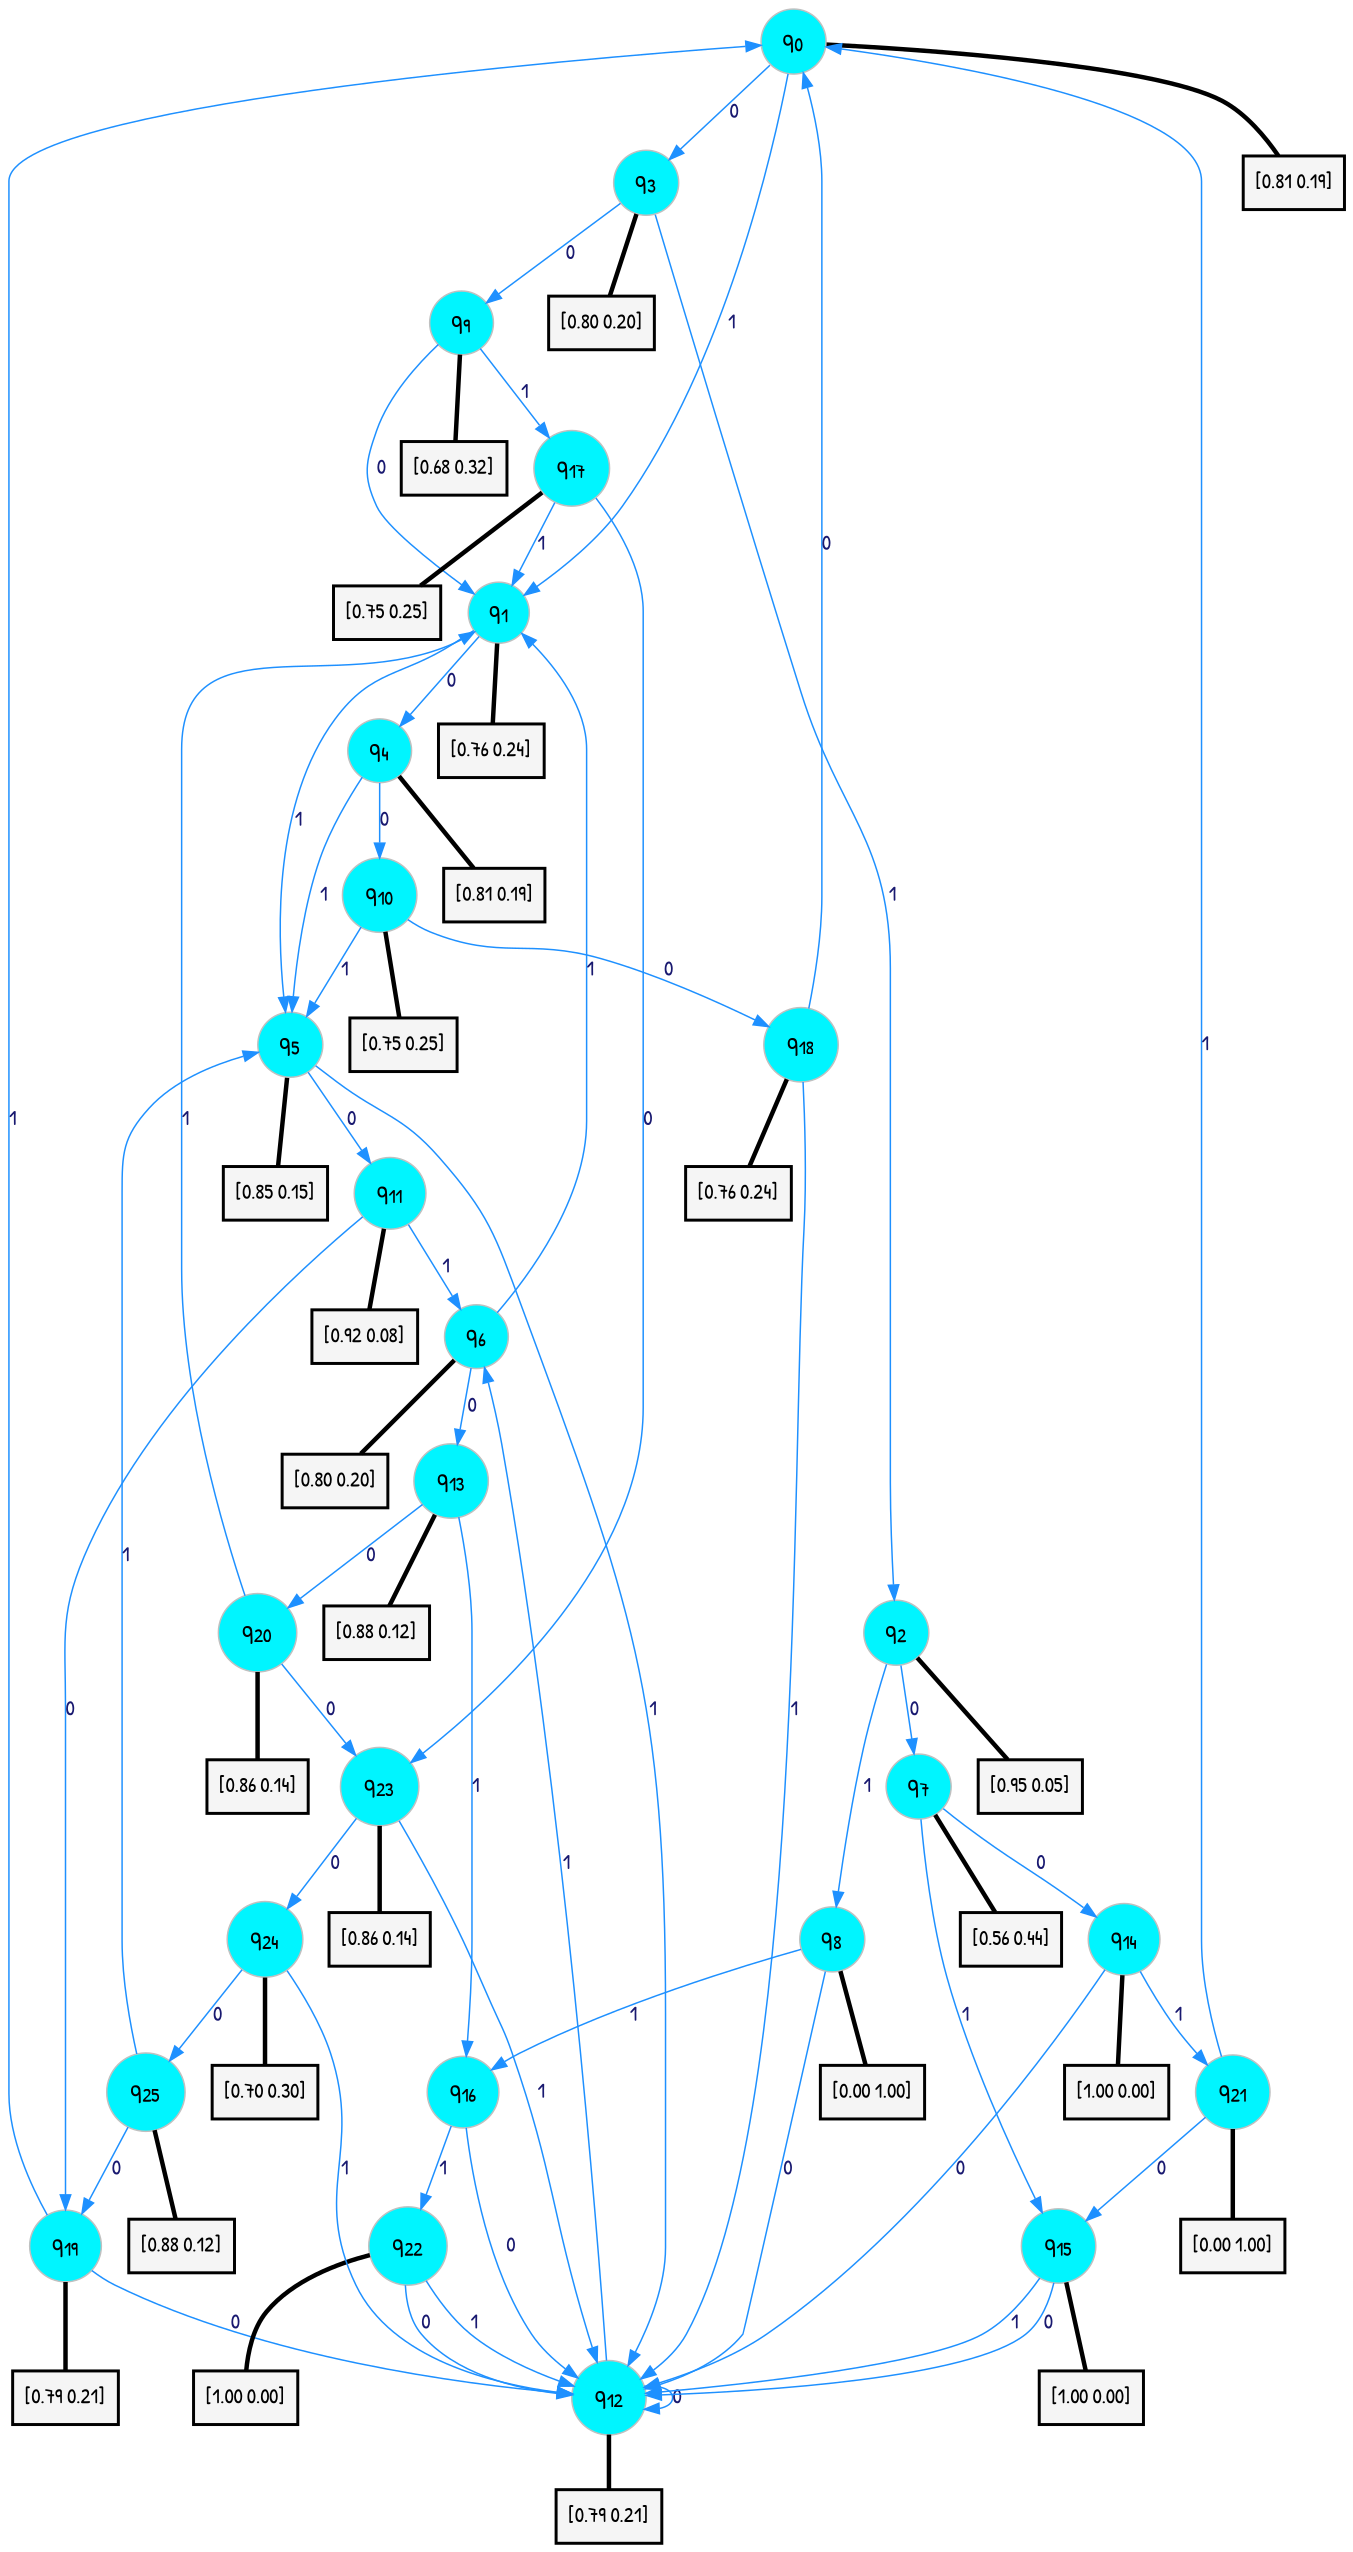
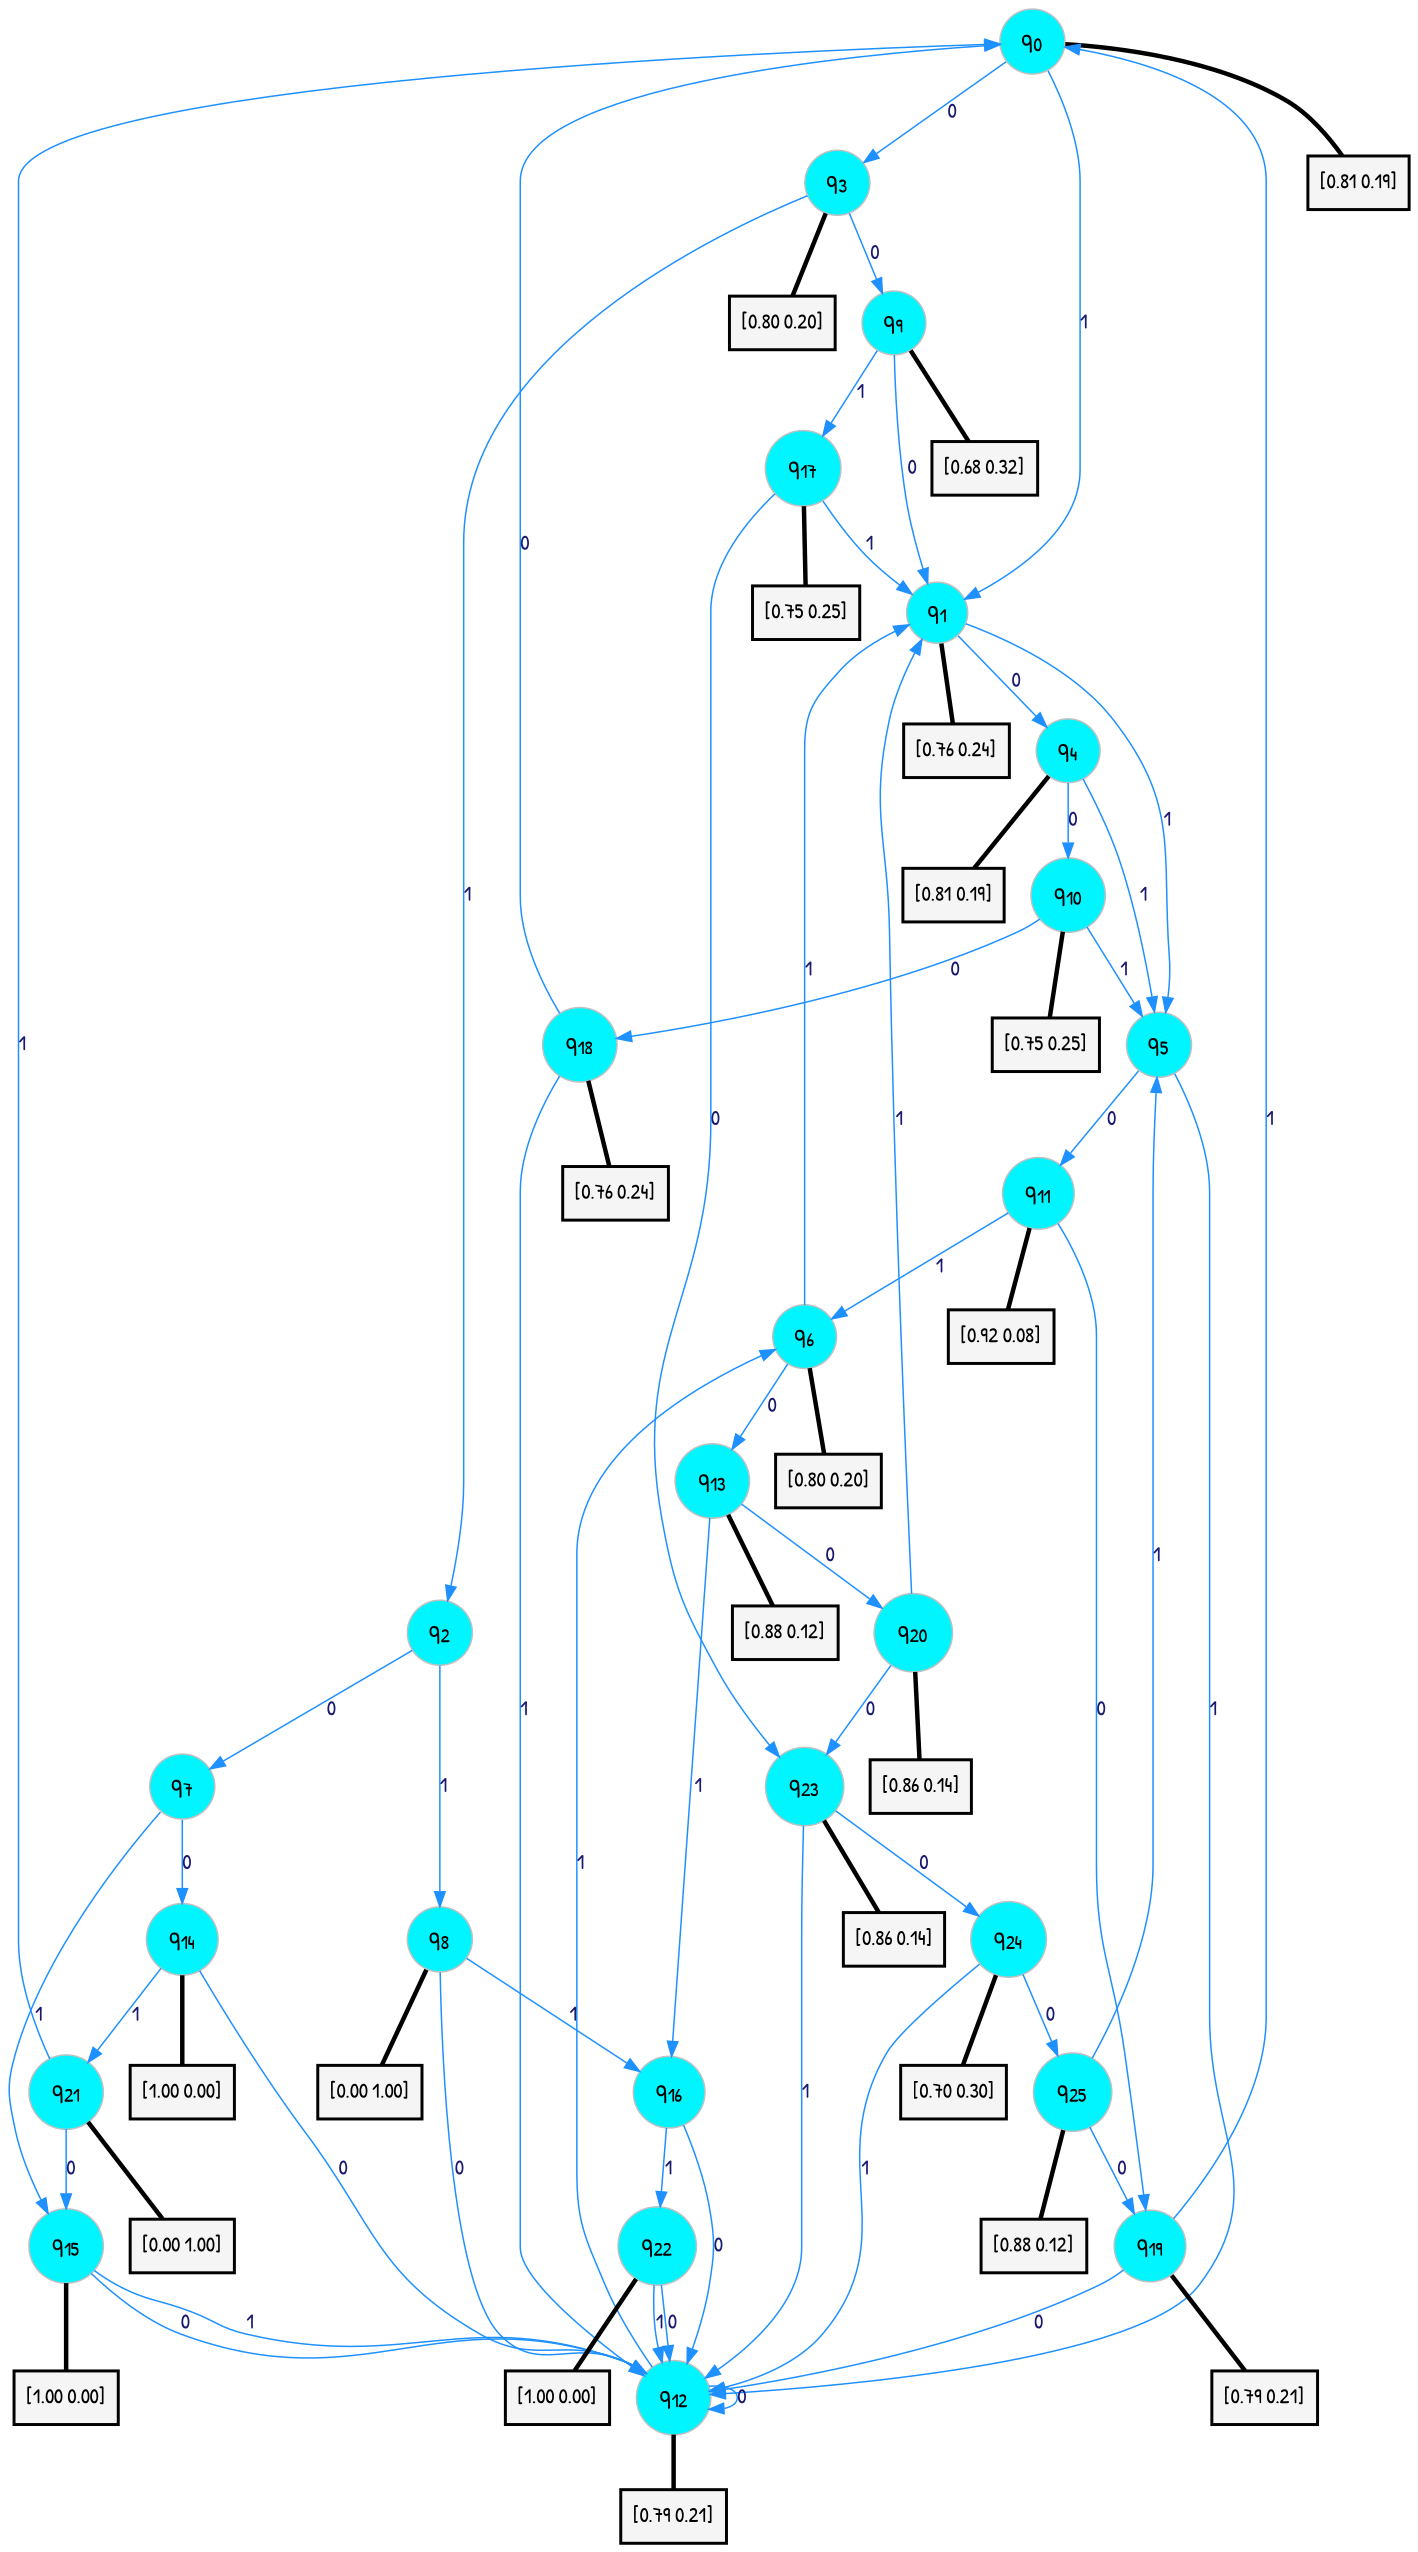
(275, 1193) -> none
(1030, 1787) -> none
(1011, 1939) -> none
